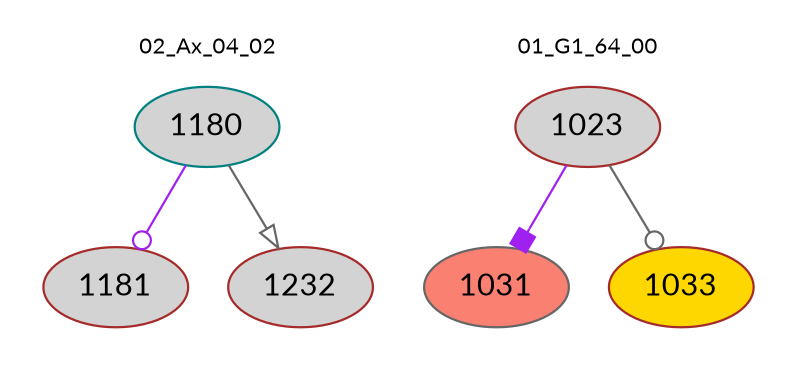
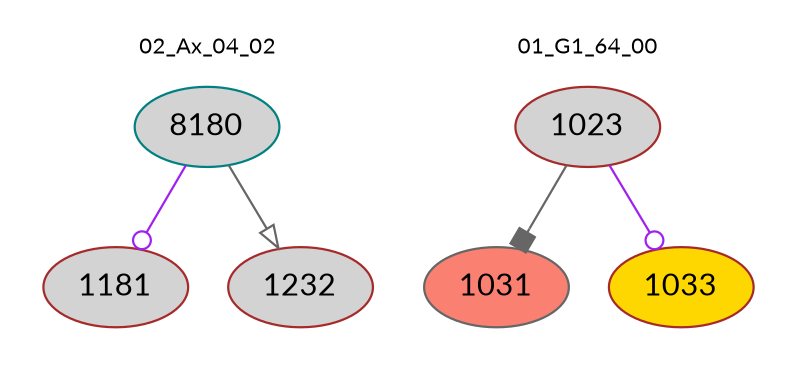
(207, 127) -> (207, 127)
(548, 197) -> (548, 197)
(630, 199) -> (630, 199)
